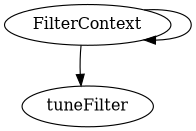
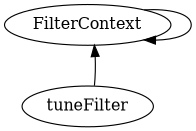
(80, 60) -> (95, 71)
